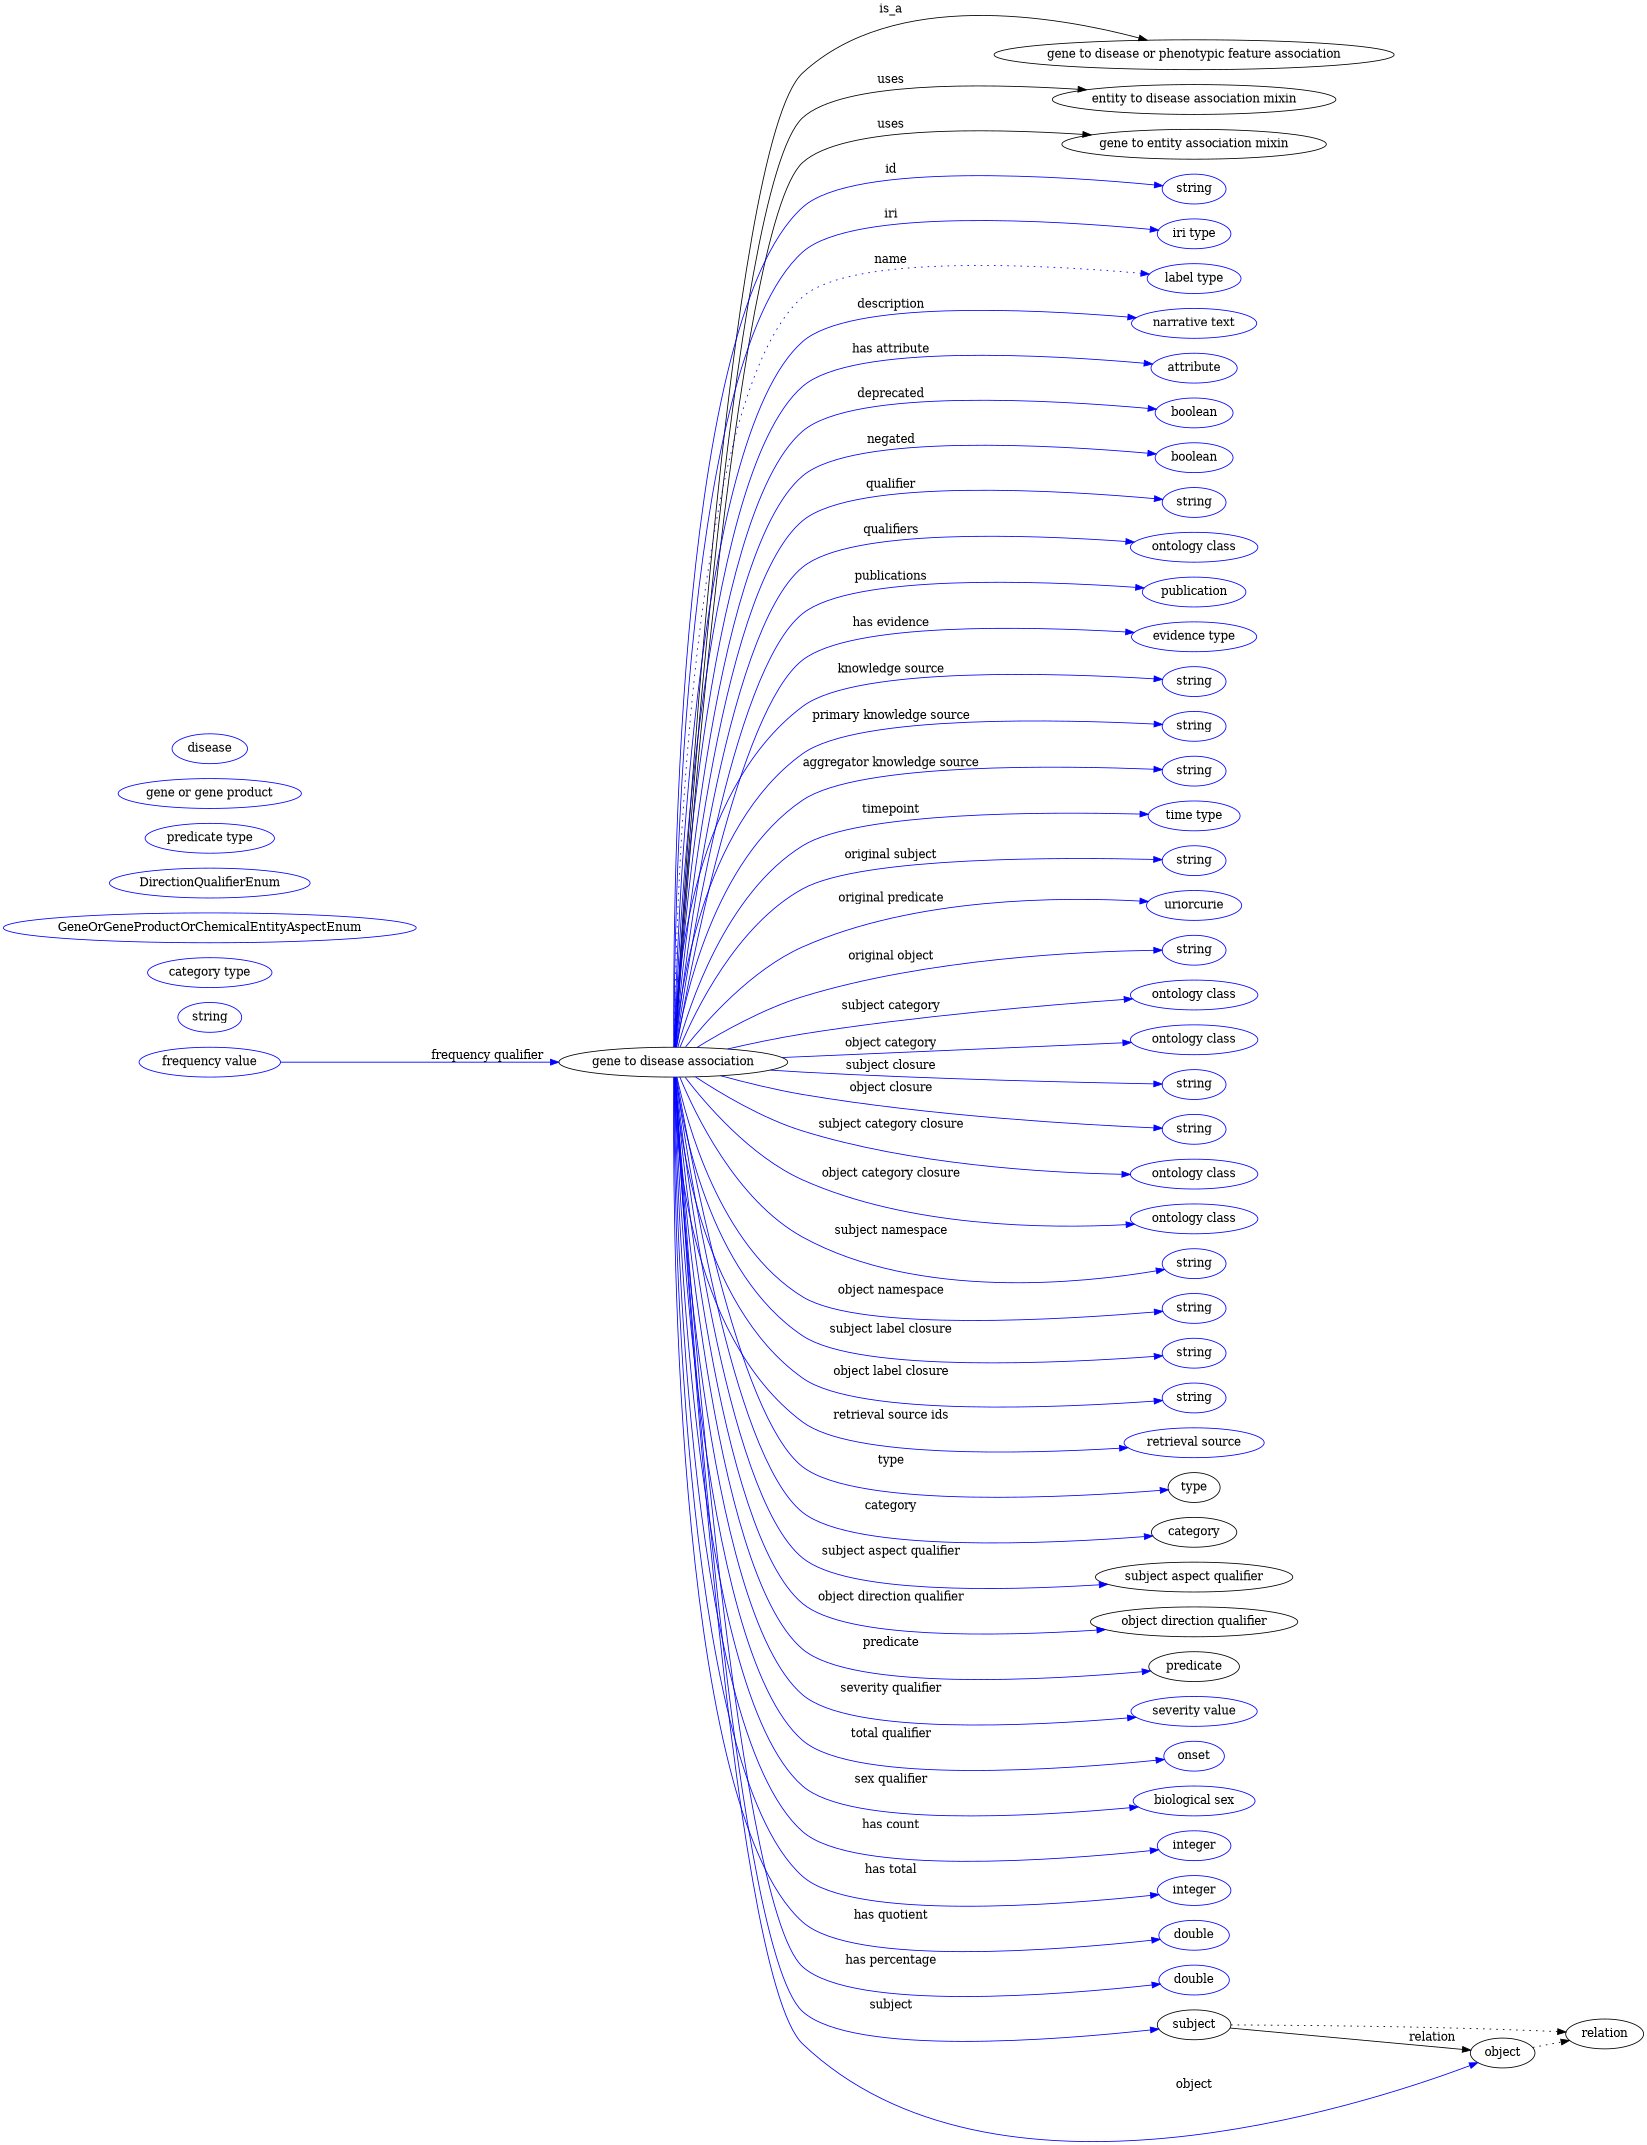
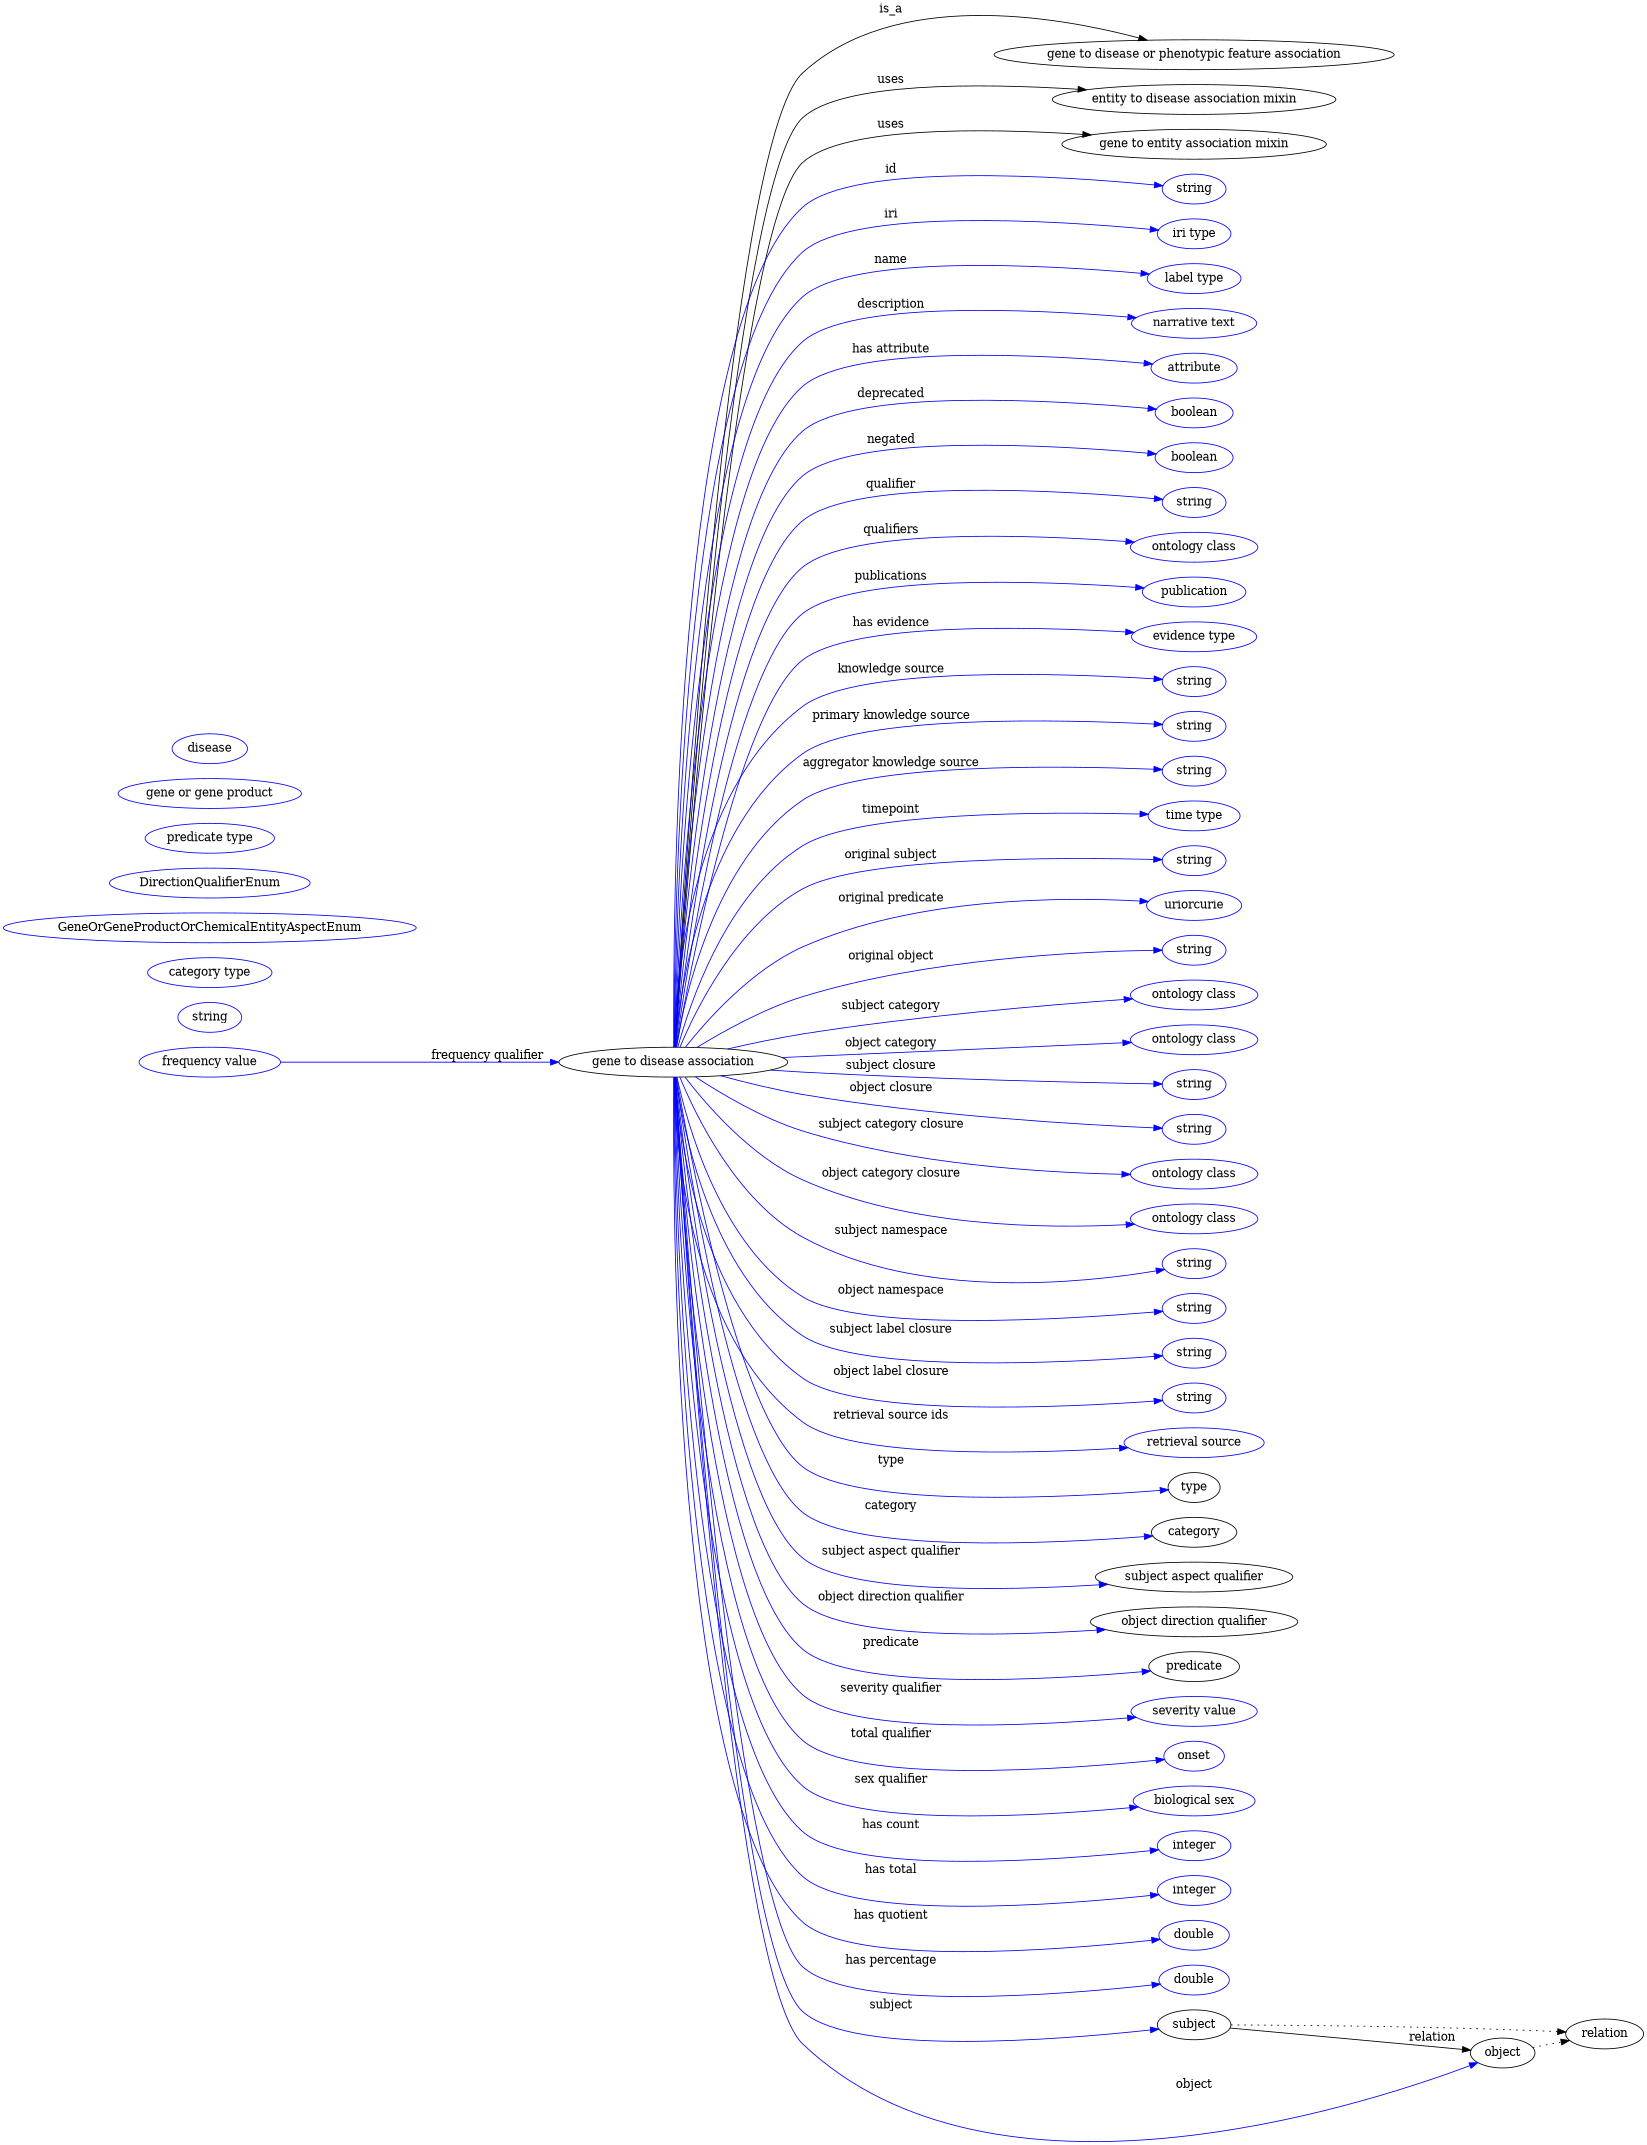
(744, 412) -> (744, 412)
